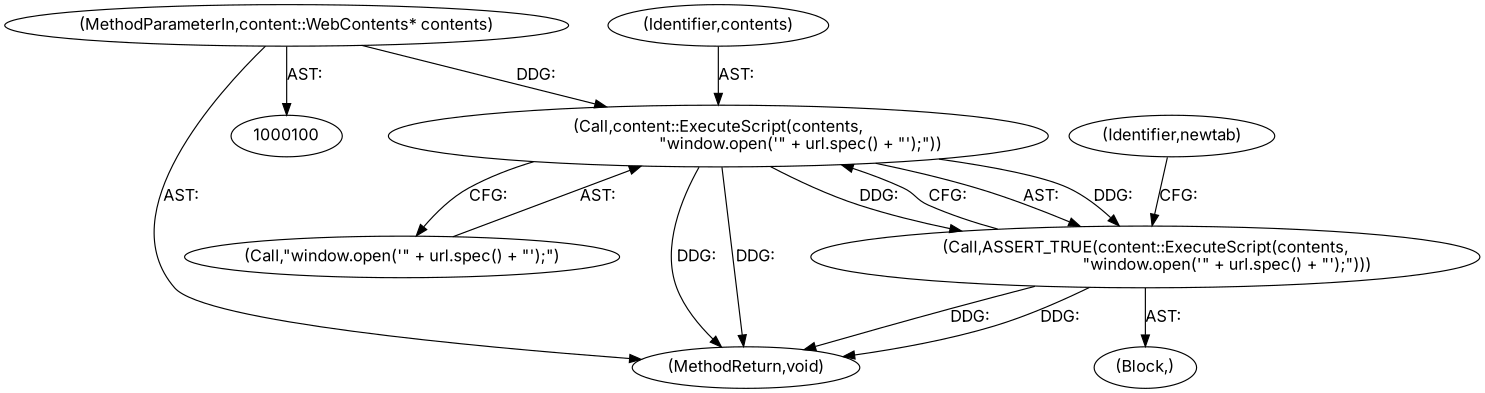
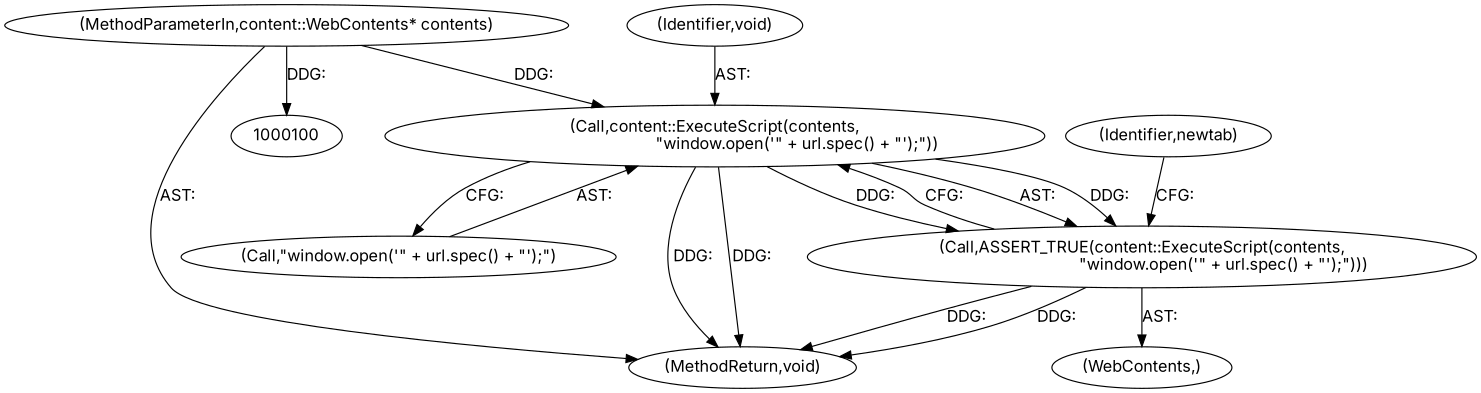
(718, 25) -> (715, 25)
(307, 76) -> (309, 76)
(1145, 368) -> (1142, 368)
